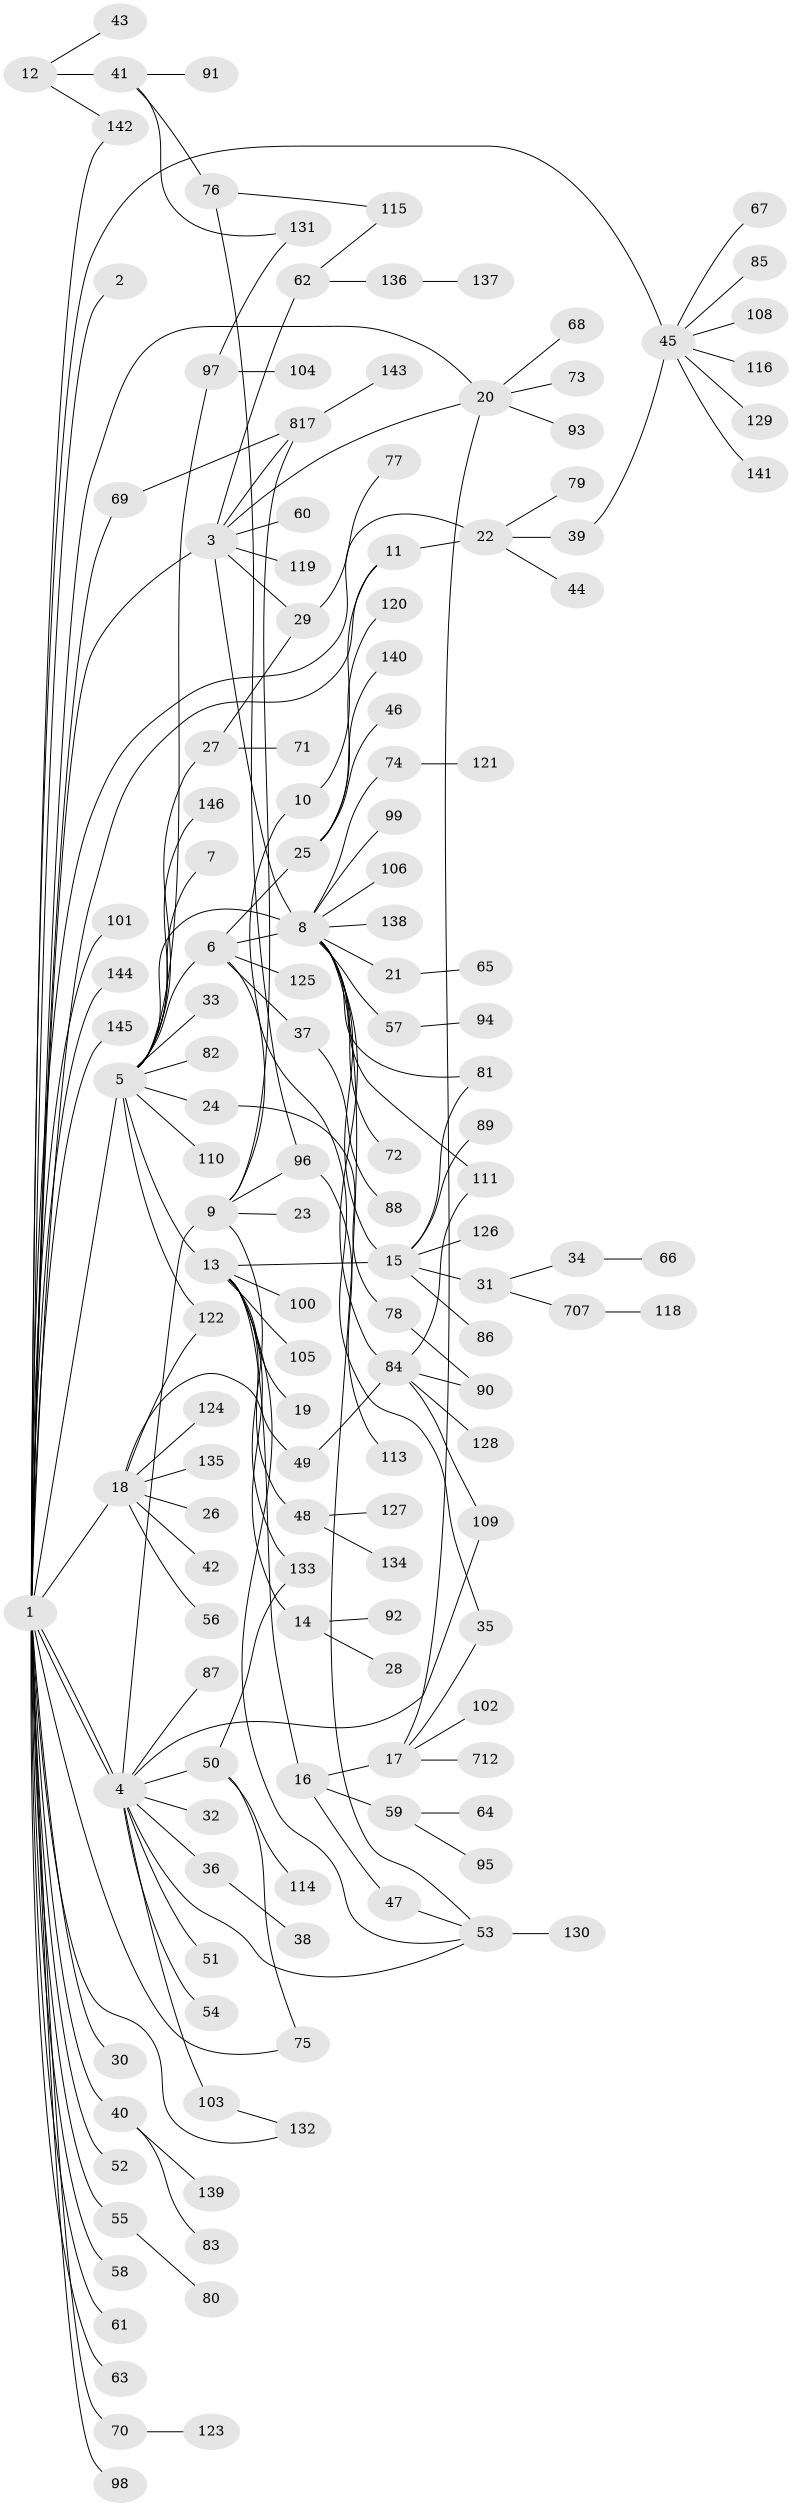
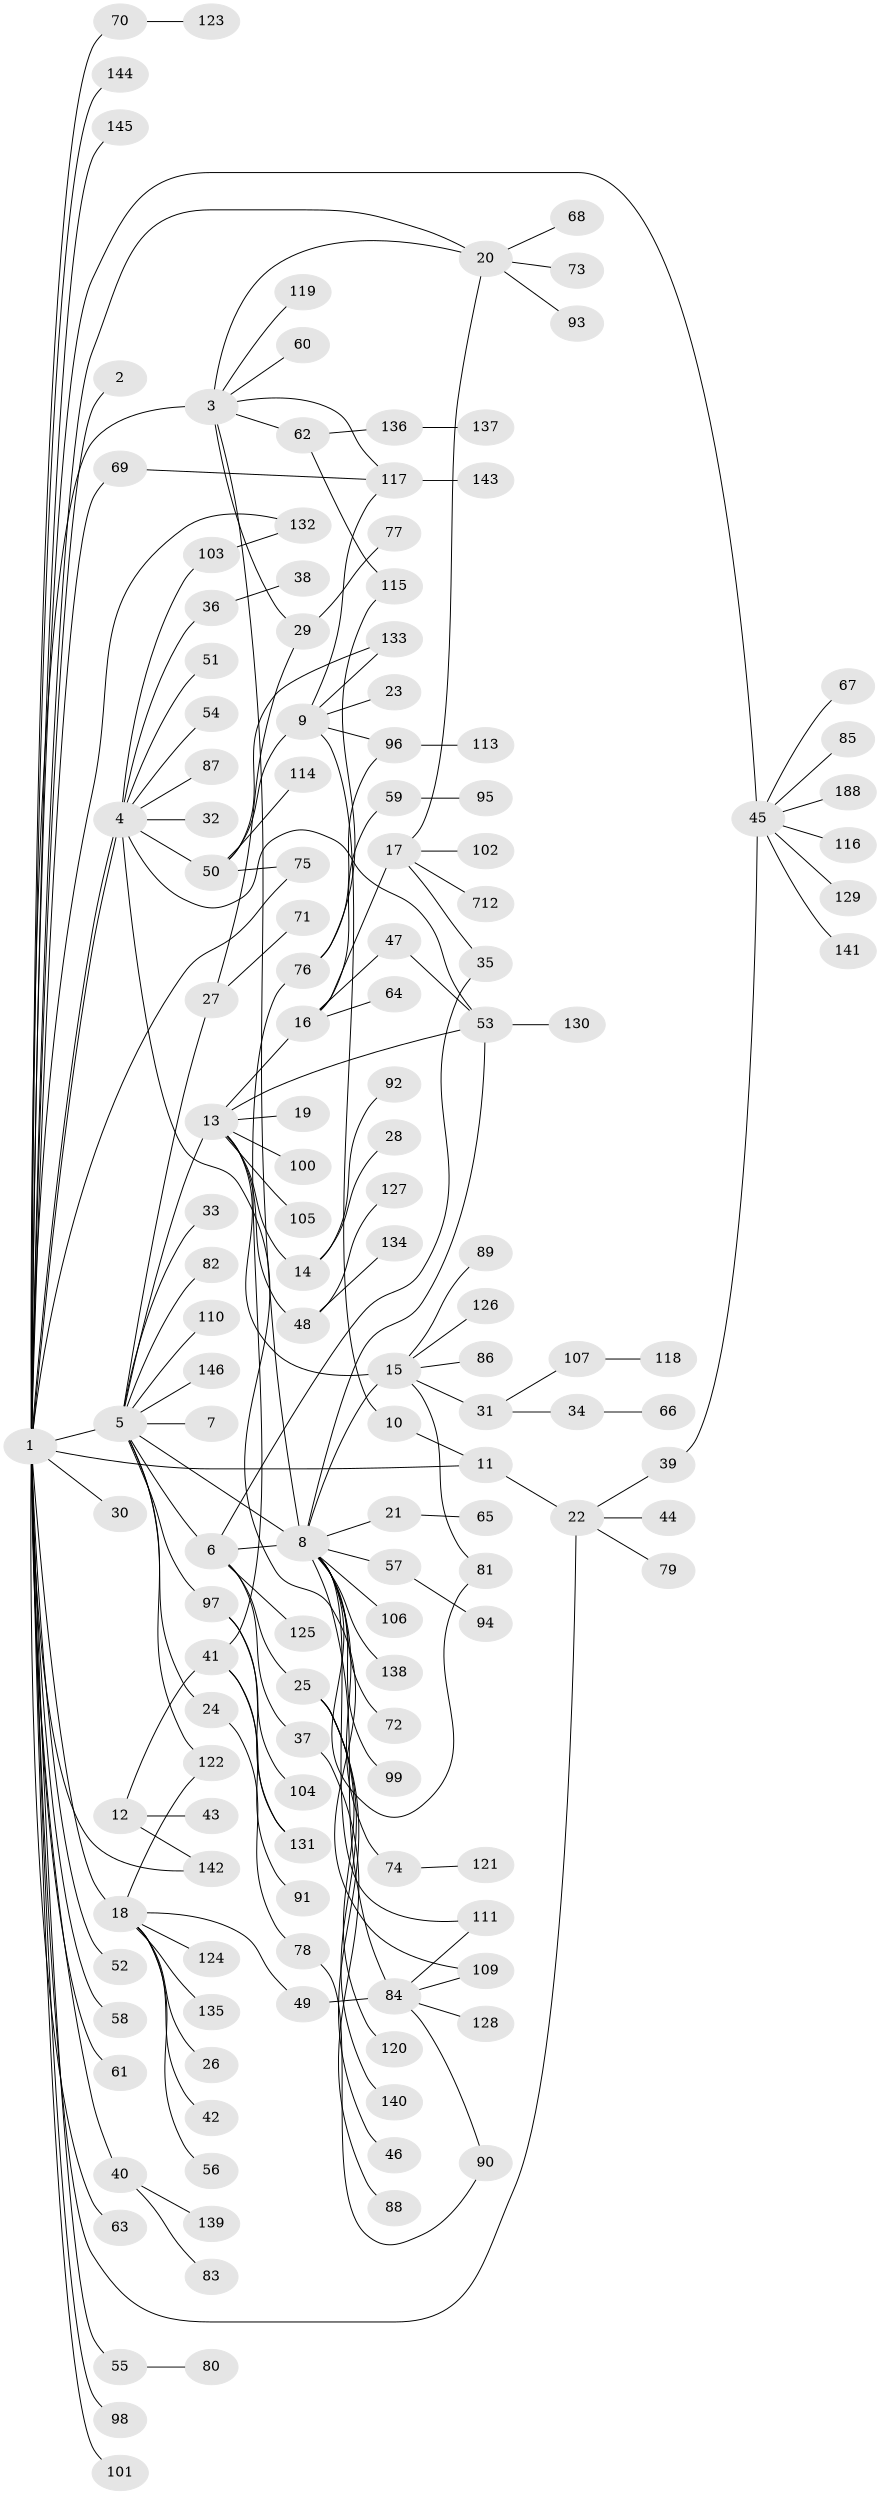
(760, 316) -> (848, 792)
(303, 425) -> (394, 480)
(577, 1312) -> (577, 1359)
(147, 1525) -> (257, 797)
(440, 1813) -> (344, 1010)
